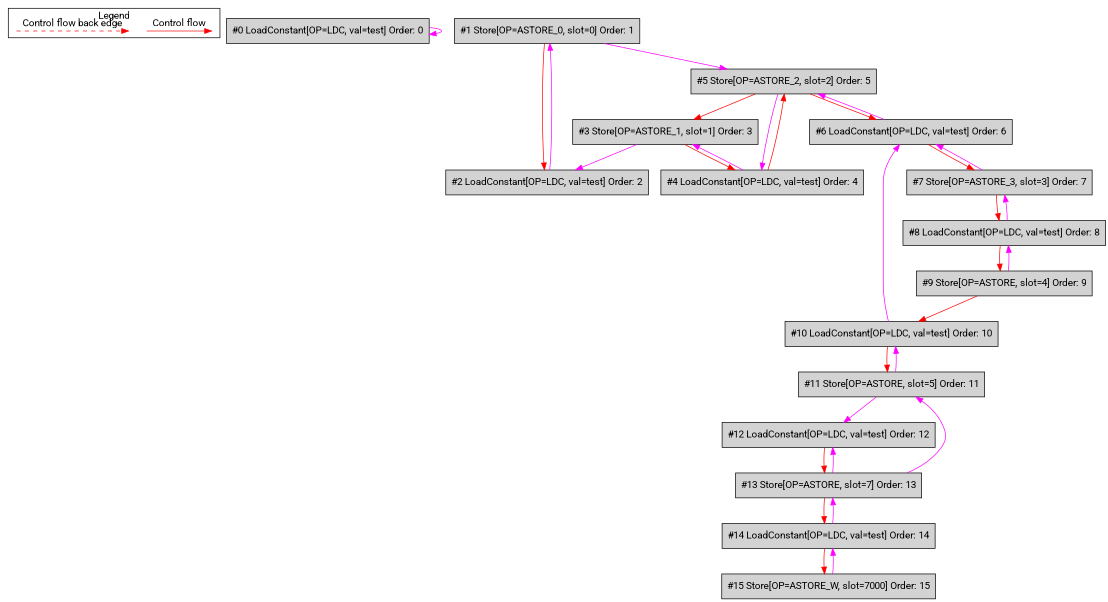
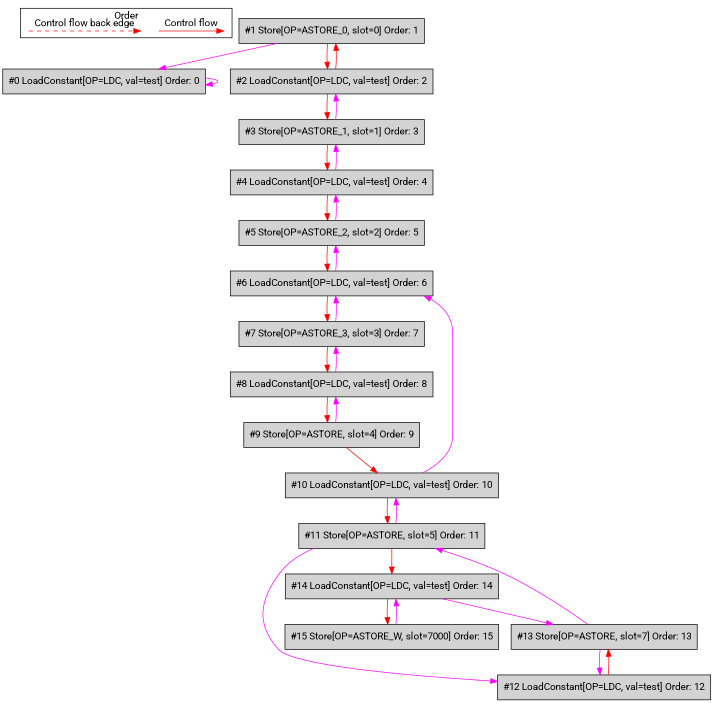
(114, 16) -> (126, 16)
(662, 56) -> (221, 55)
(728, 105) -> (327, 103)
(552, 110) -> (336, 60)
(824, 507) -> (392, 558)
